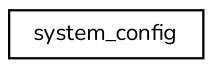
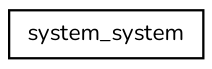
(106, 34) -> (106, 34)
